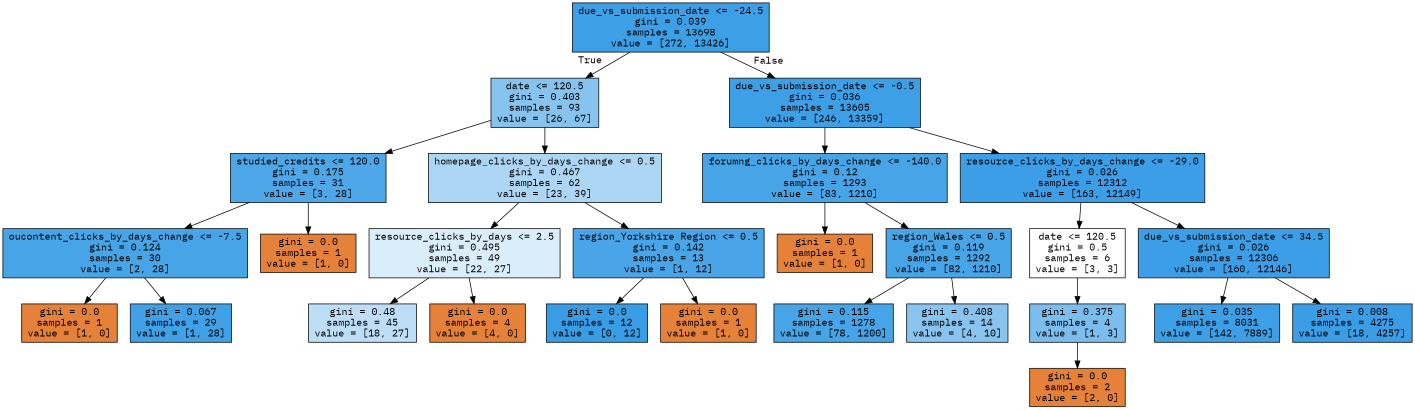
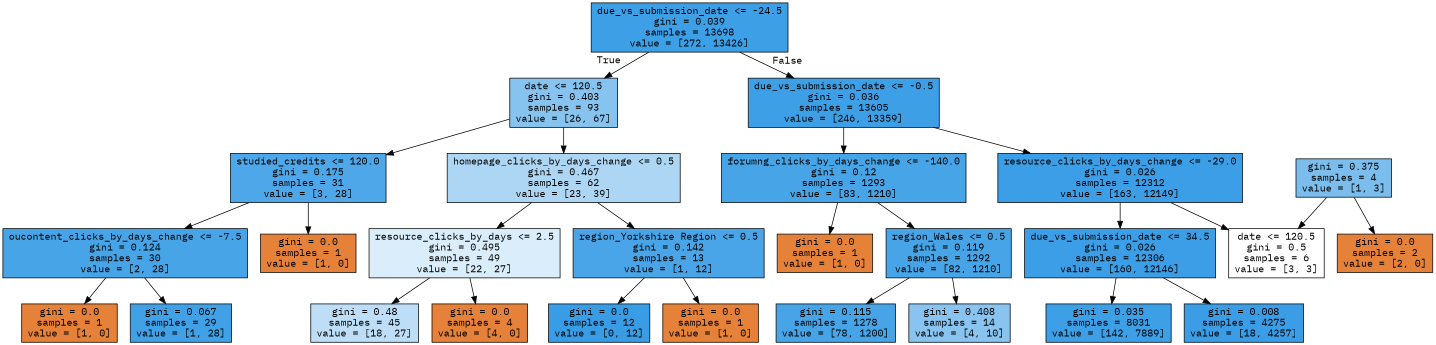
(1077, 287) -> (1315, 210)
